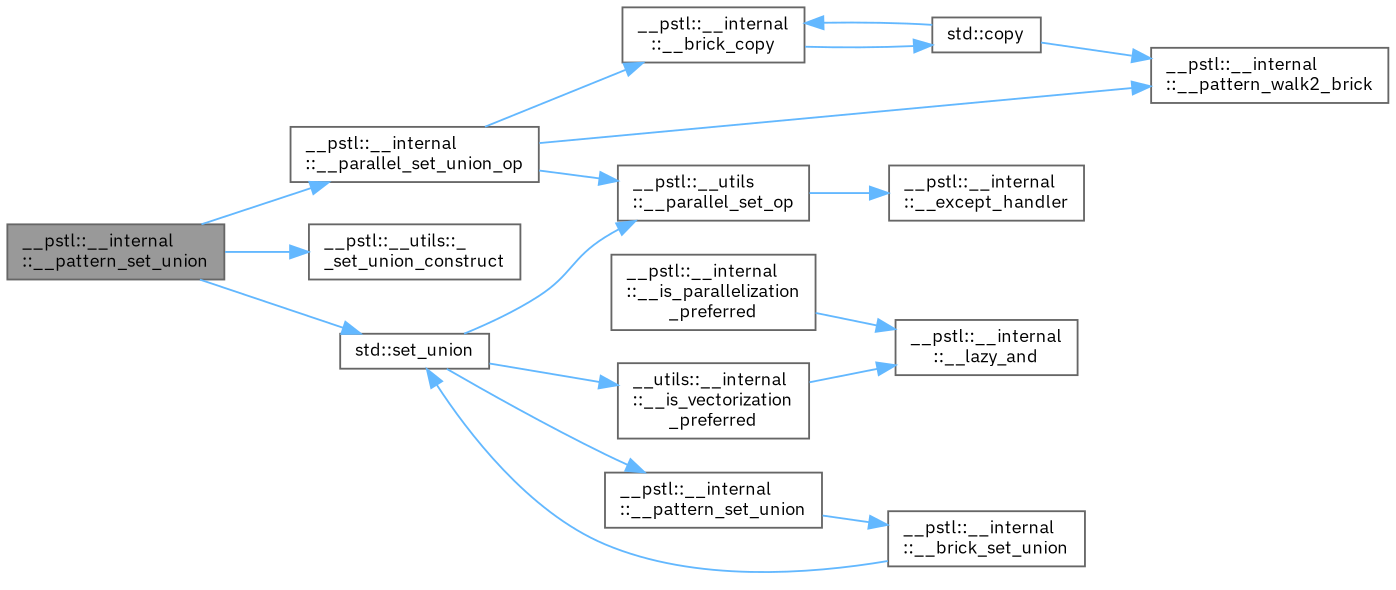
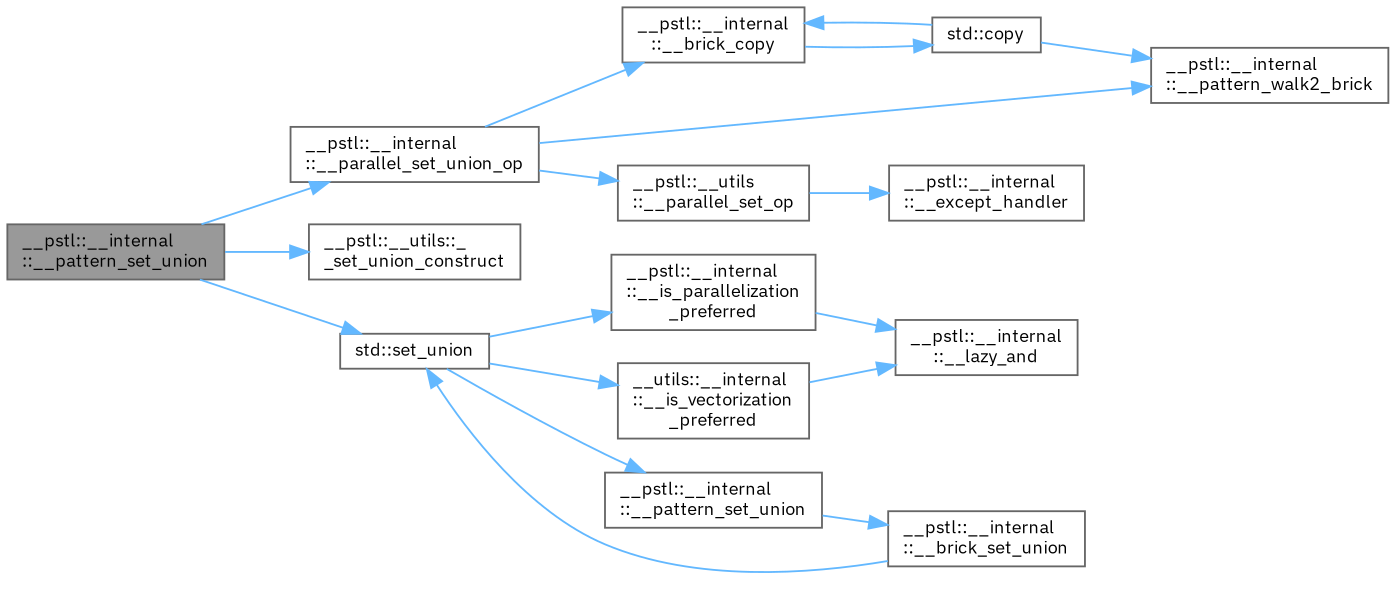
(547, 290) -> (541, 326)
